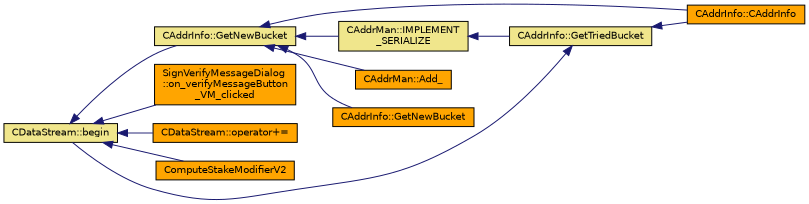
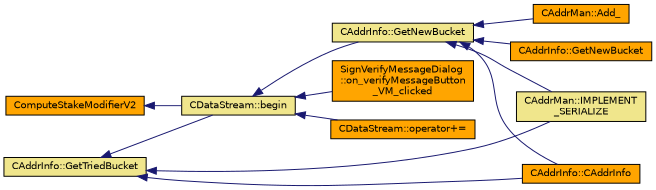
(494, 36) -> (356, 165)
(148, 153) -> (168, 106)
